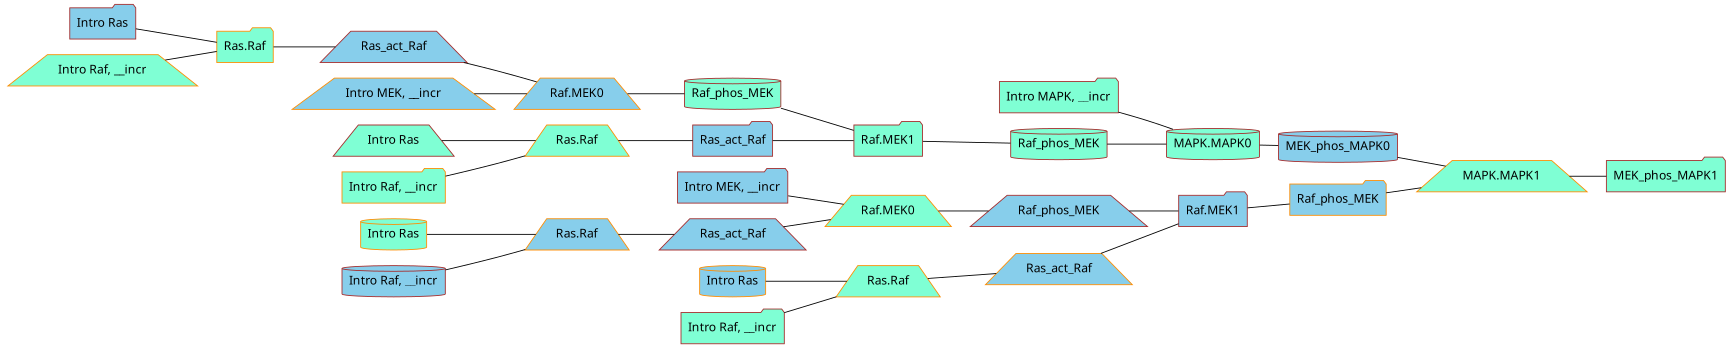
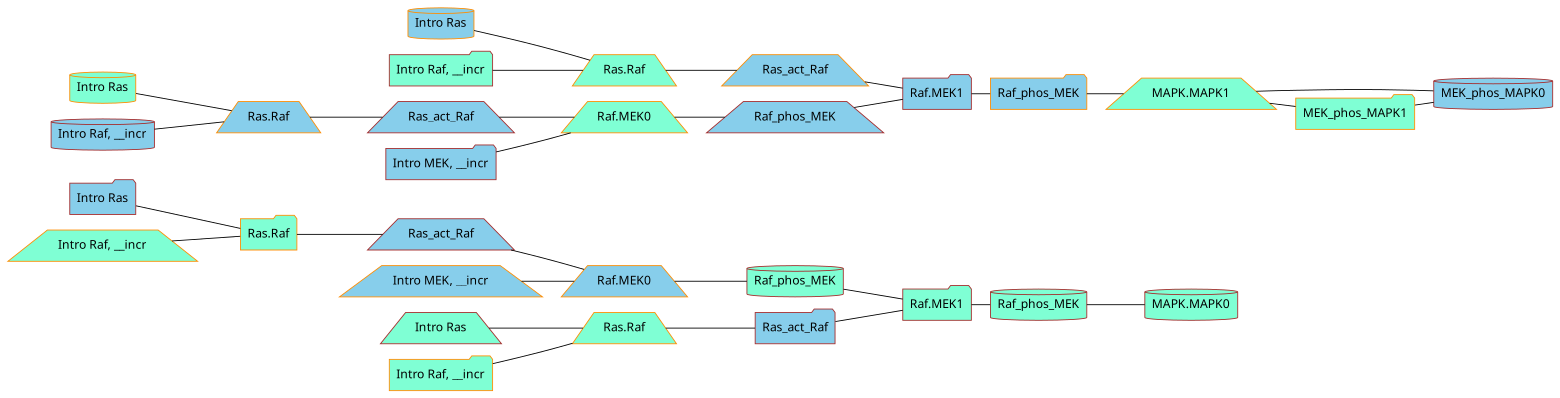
(1059, 97) -> none
(1269, 145) -> (1424, 104)
(1666, 176) -> (1355, 114)
